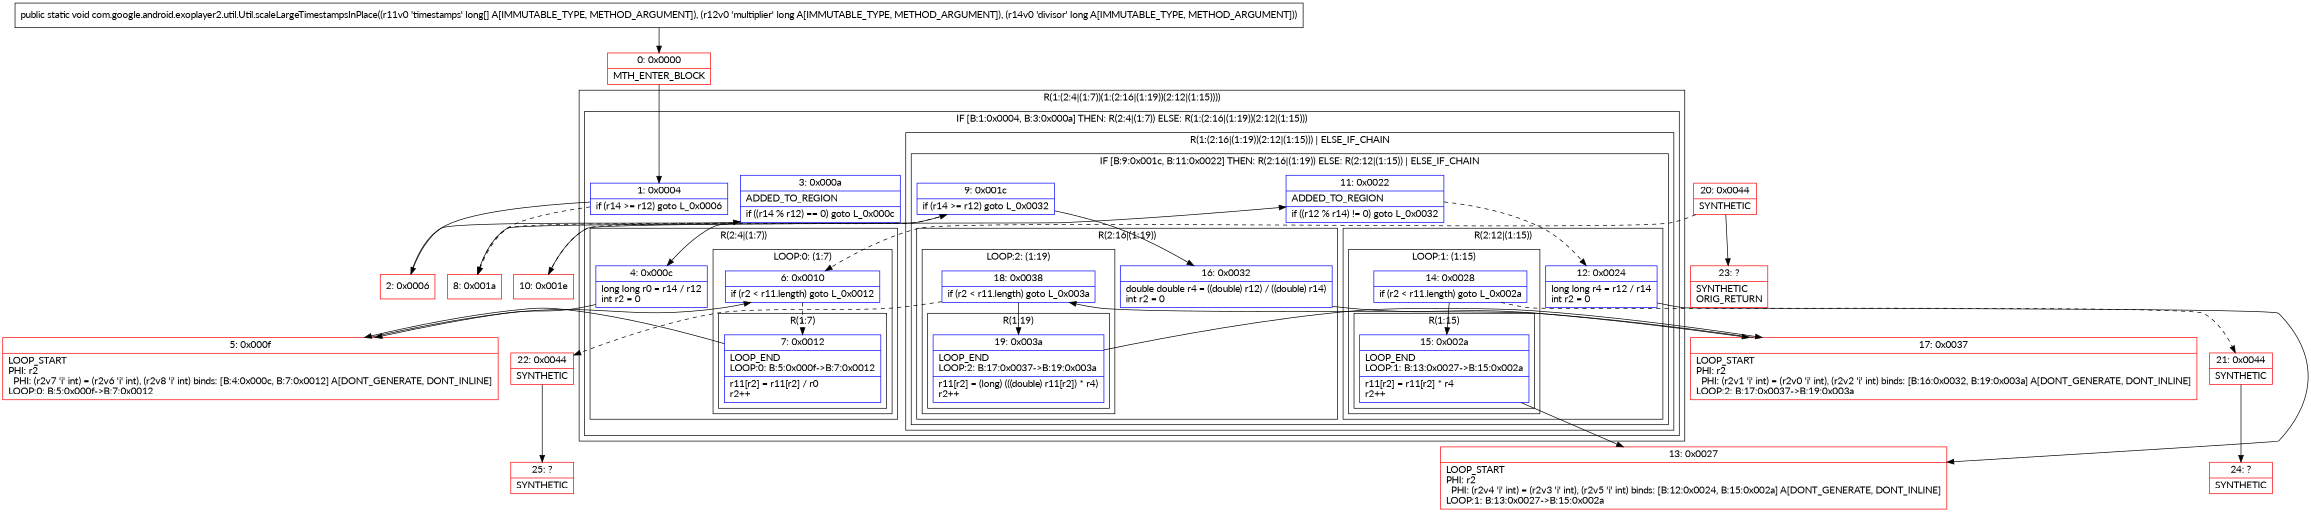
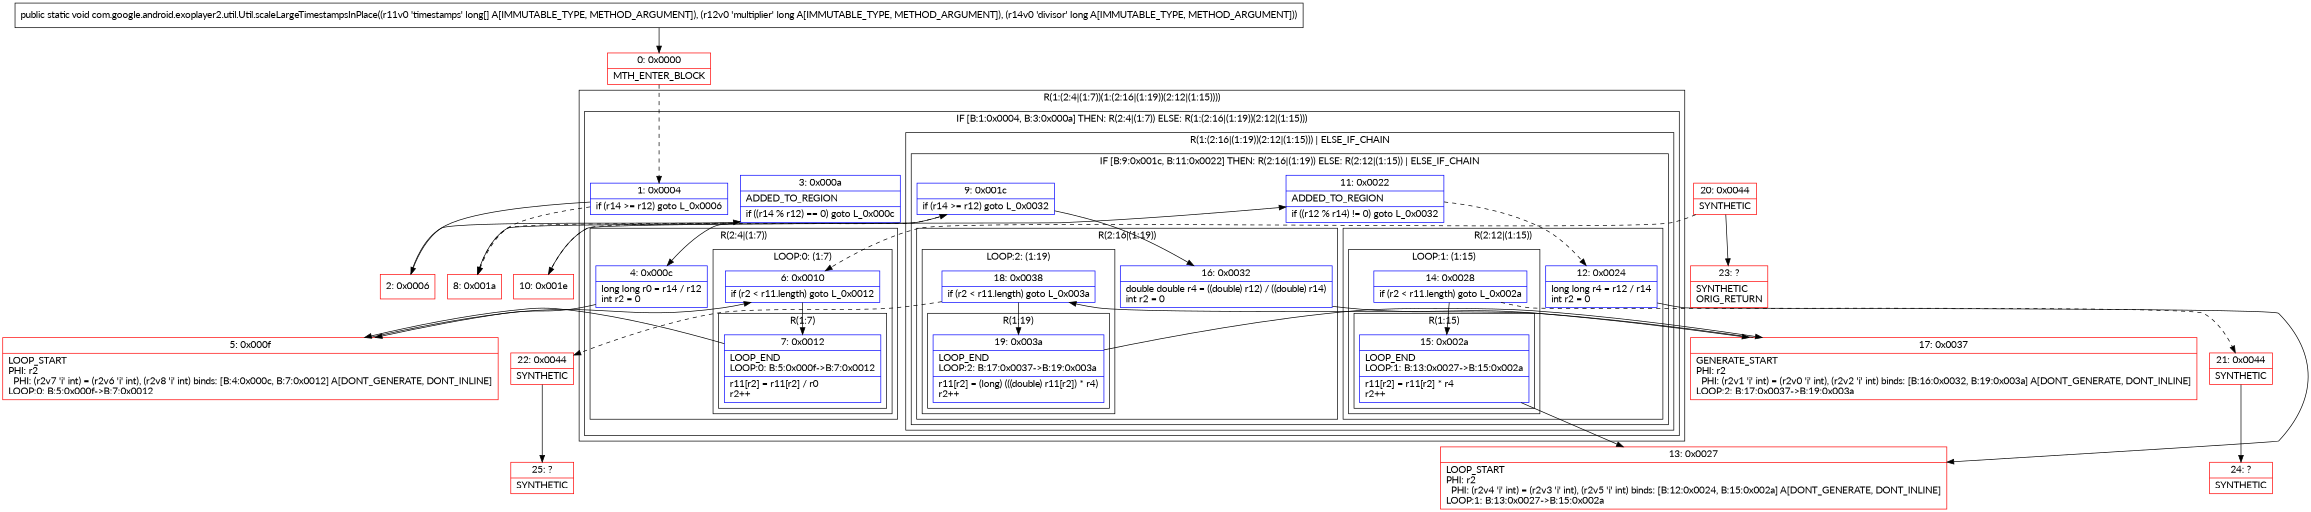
(659, 130) -> (659, 130)
(803, 318) -> (803, 318)
(1725, 361) -> (1737, 361)
